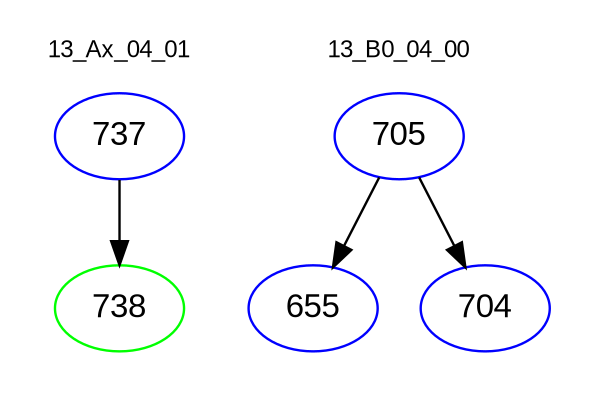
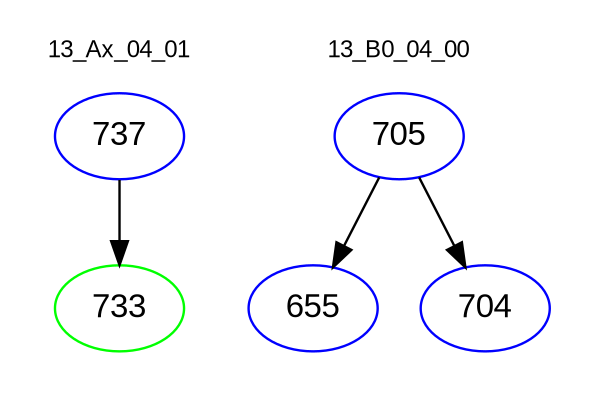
(120, 308) -> (120, 308)
